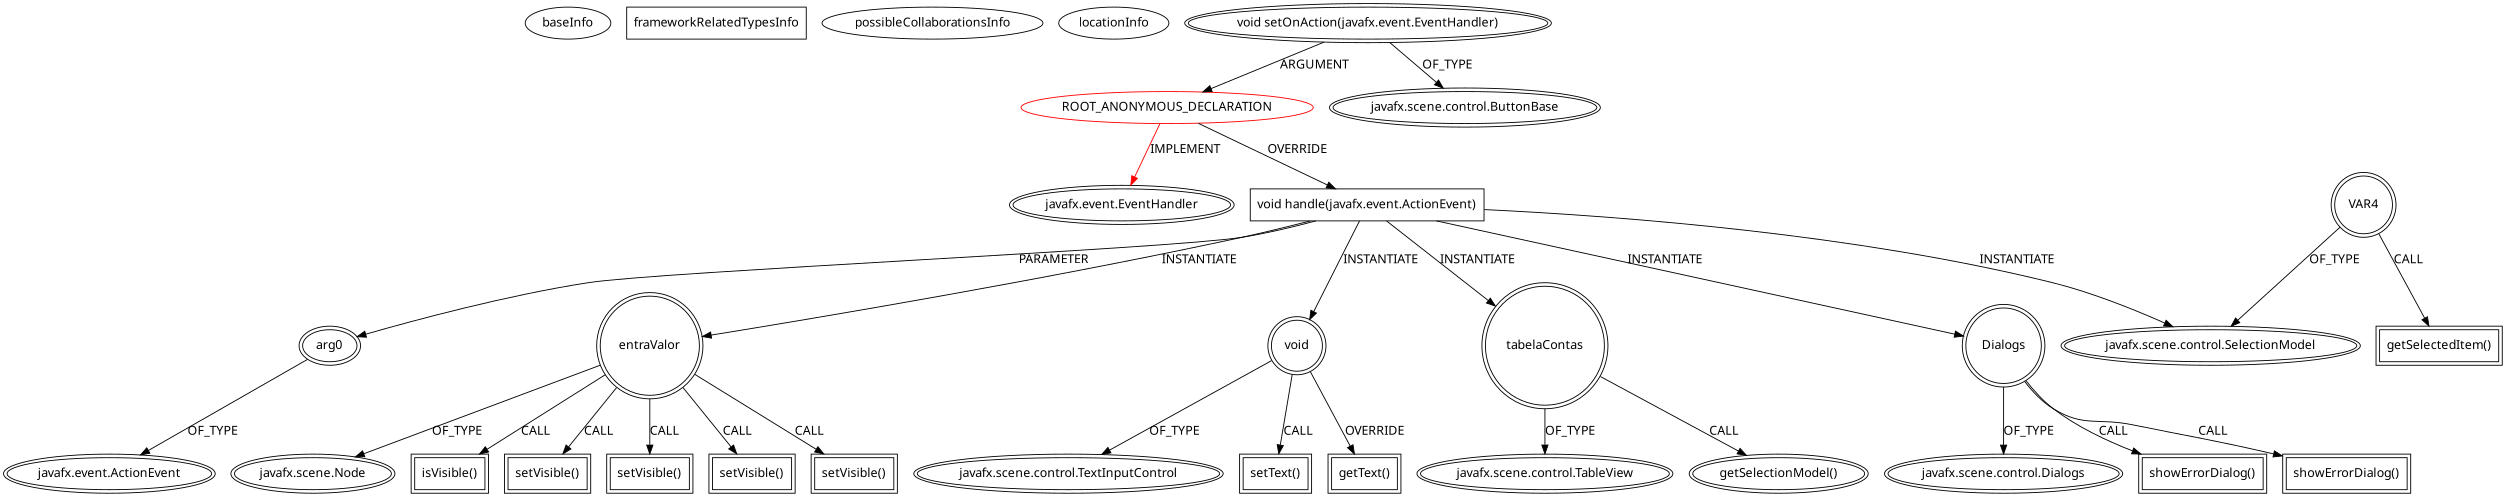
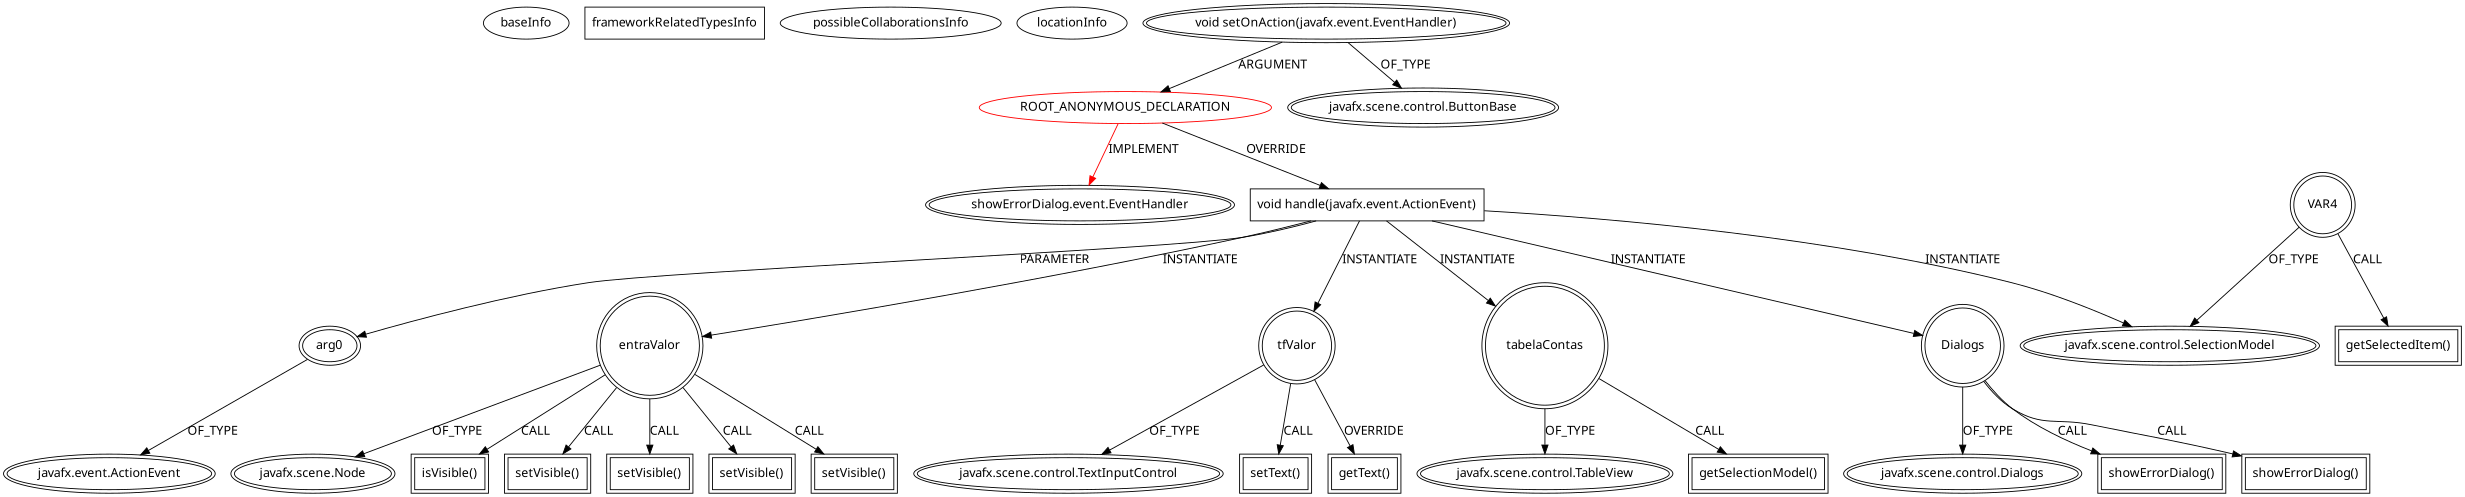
(1122, 205) -> (1080, 205)
(1297, 346) -> (1297, 346)
(1779, 474) -> (1758, 474)
